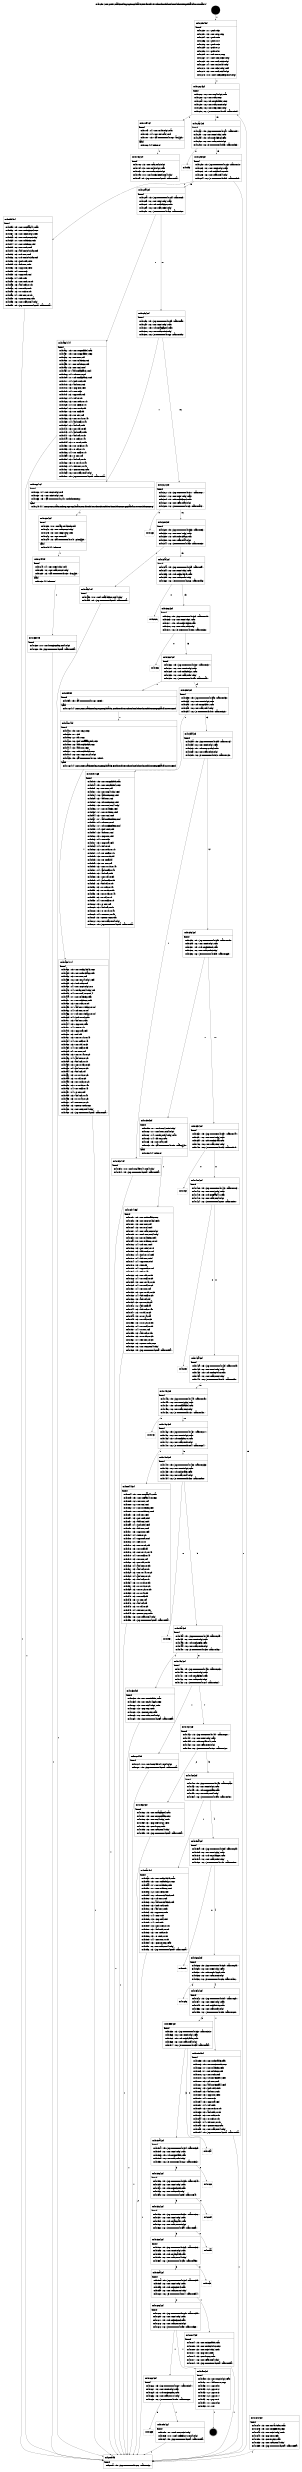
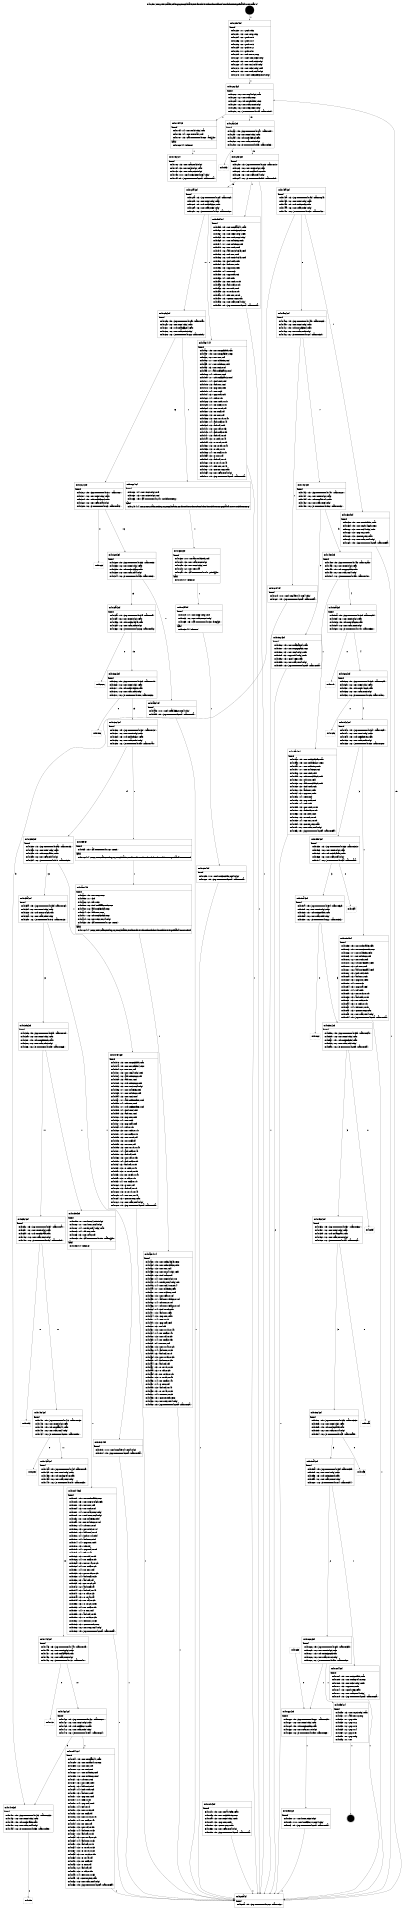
(190, 1553) -> (13, 920)
(155, 2415) -> (300, 1680)
